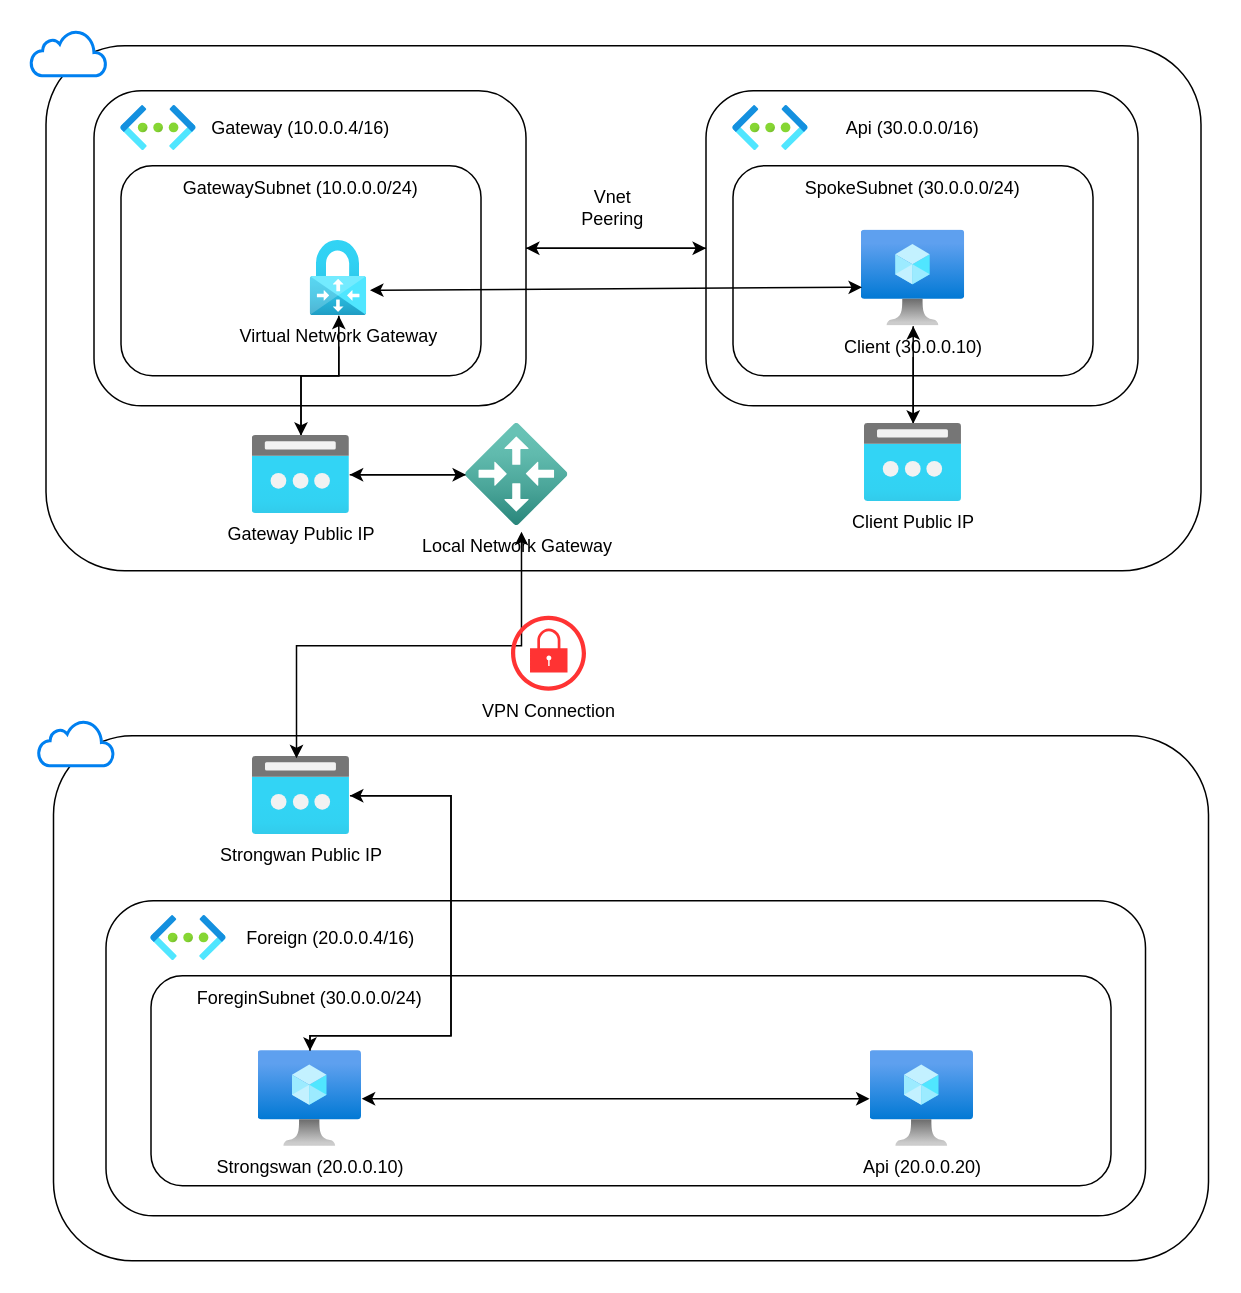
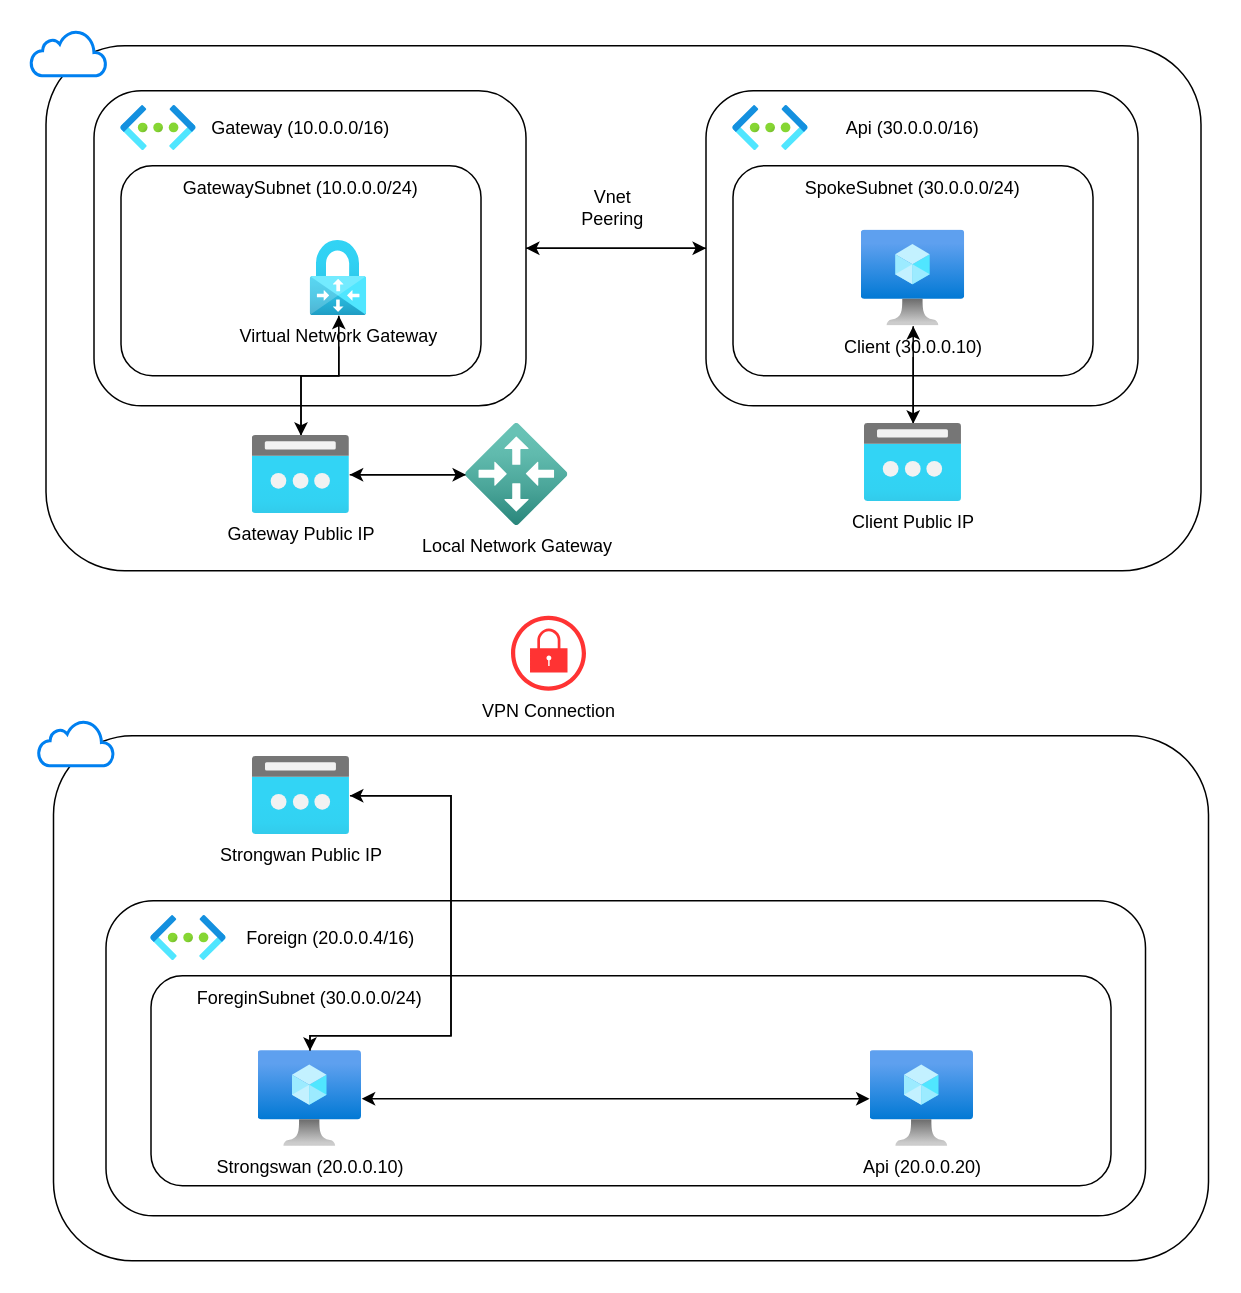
(301, 128) -> (301, 128)
(616, 289) -> none
(409, 646) -> none
